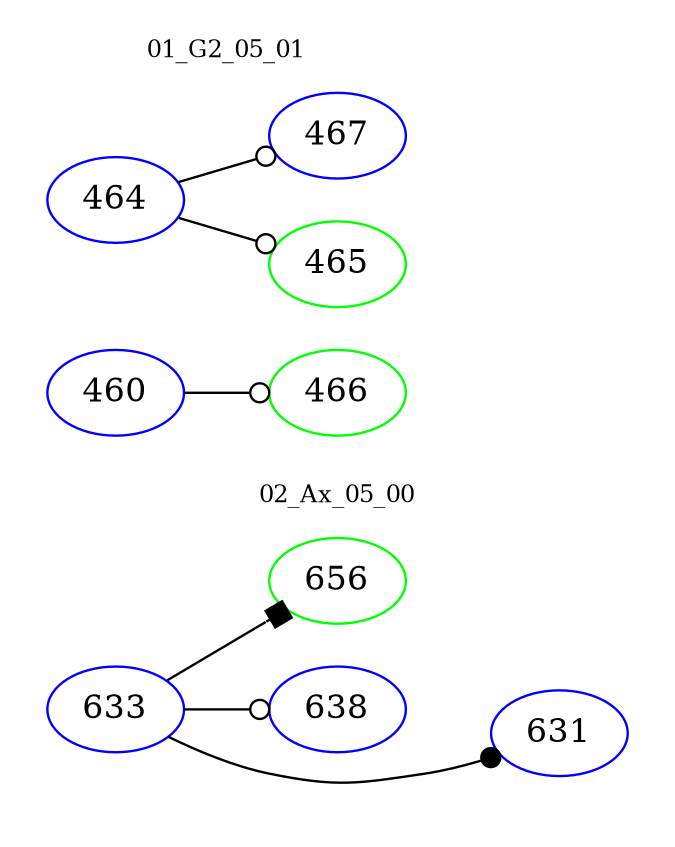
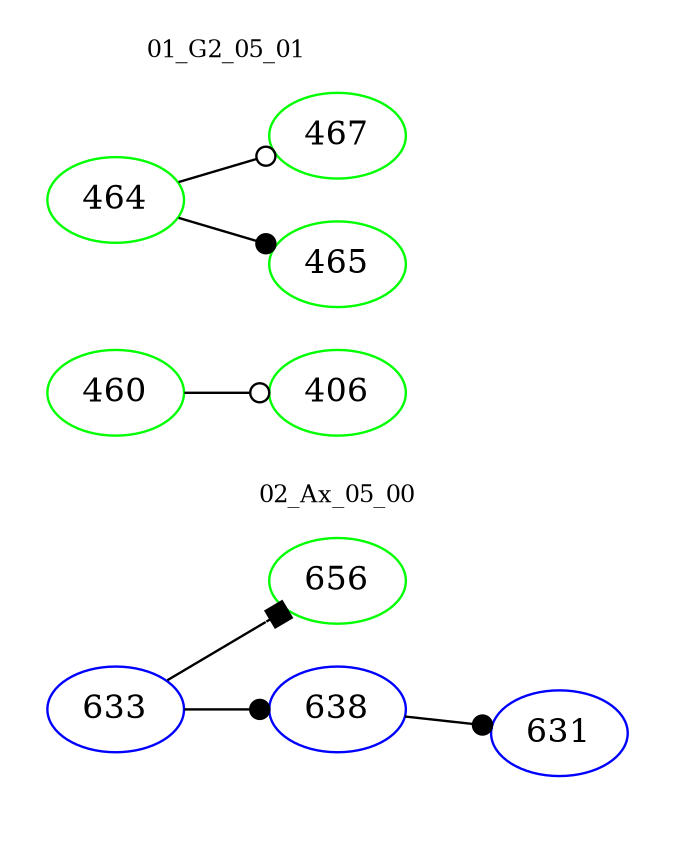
(338, 136) -> (338, 136)
(116, 200) -> (116, 200)
(217, 229) -> (217, 229)
(116, 393) -> (116, 393)
(338, 393) -> (338, 393)
(217, 709) -> (217, 709)
(322, 782) -> (439, 720)
